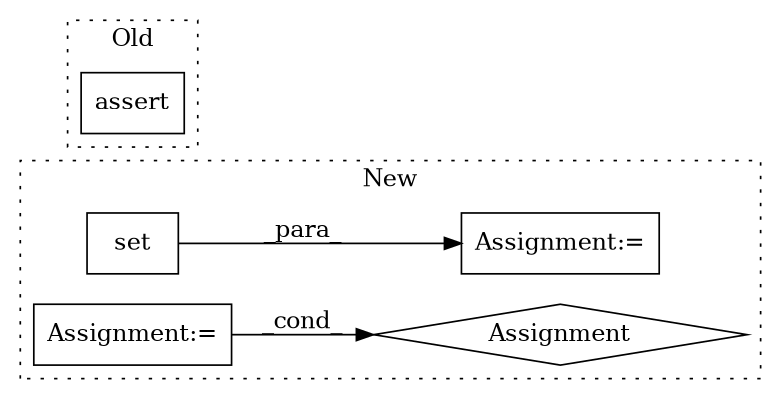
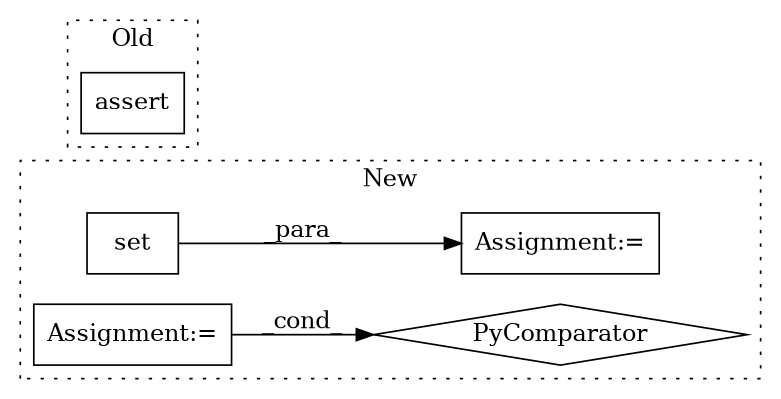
(560, 335) -> (560, 335)
